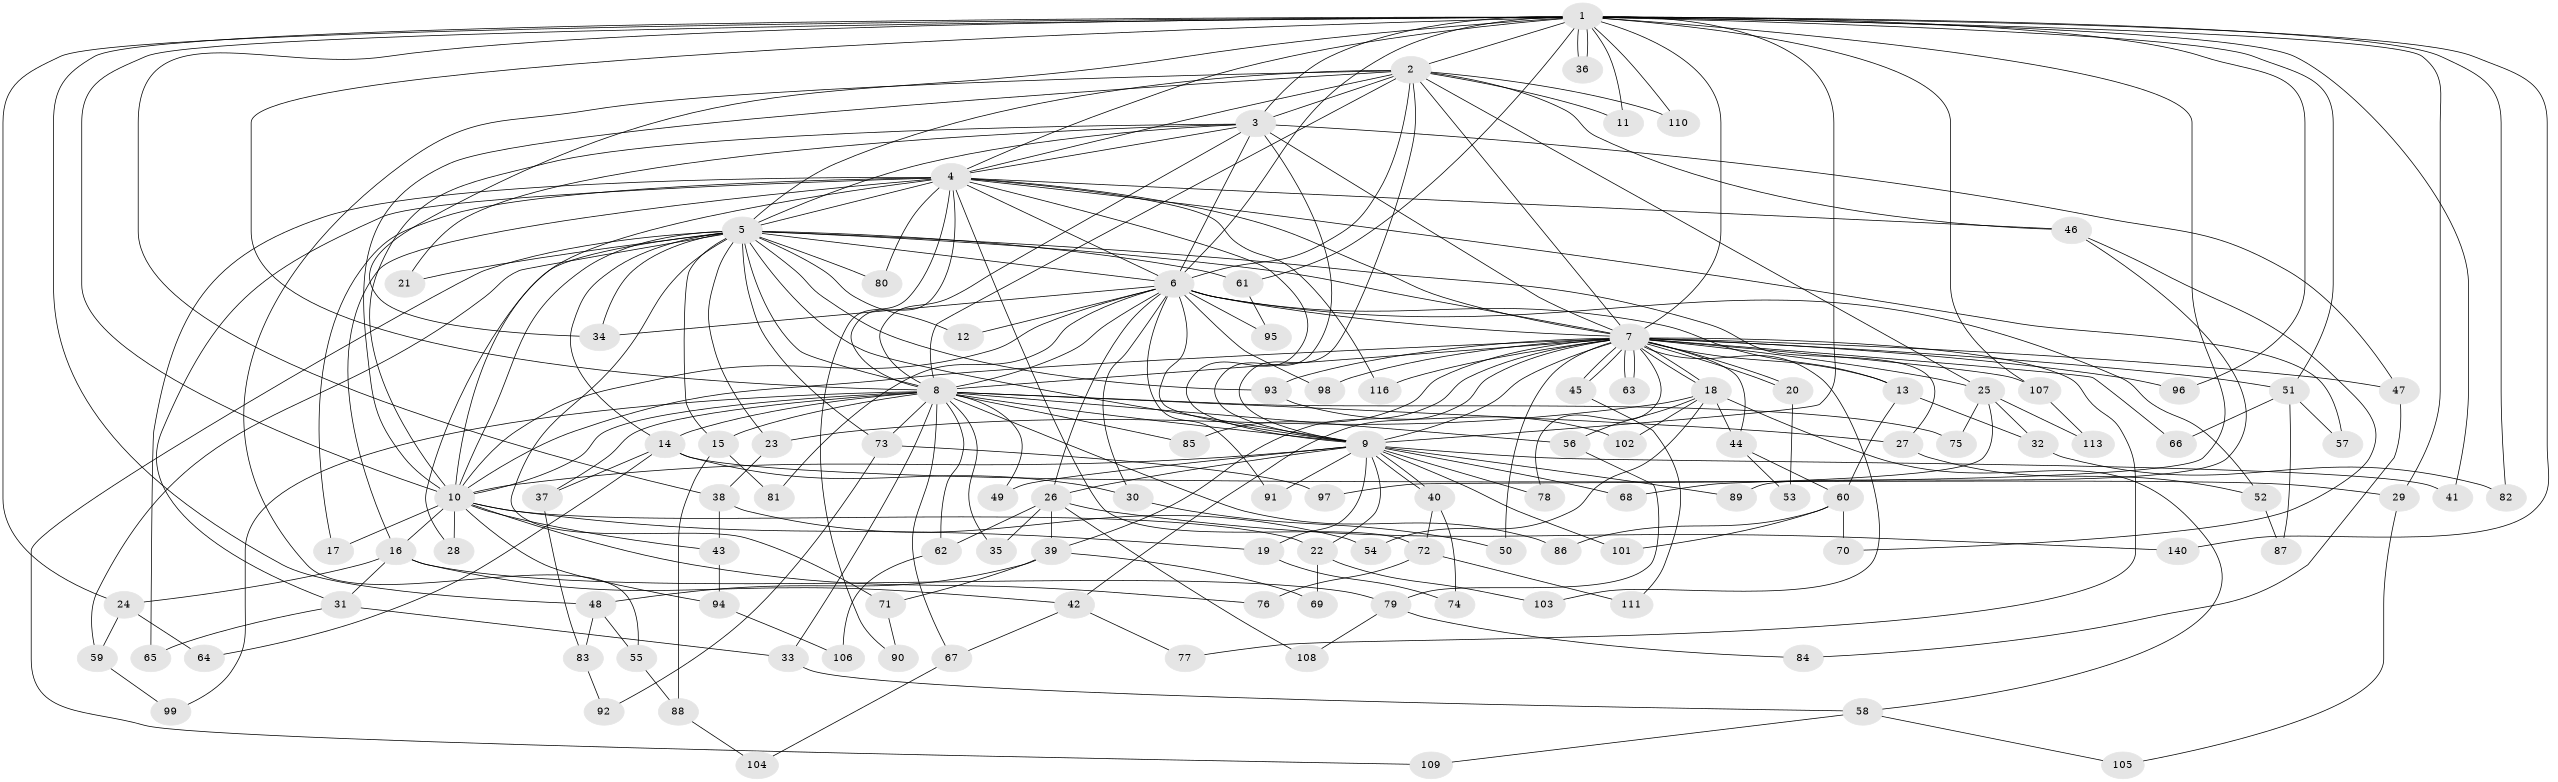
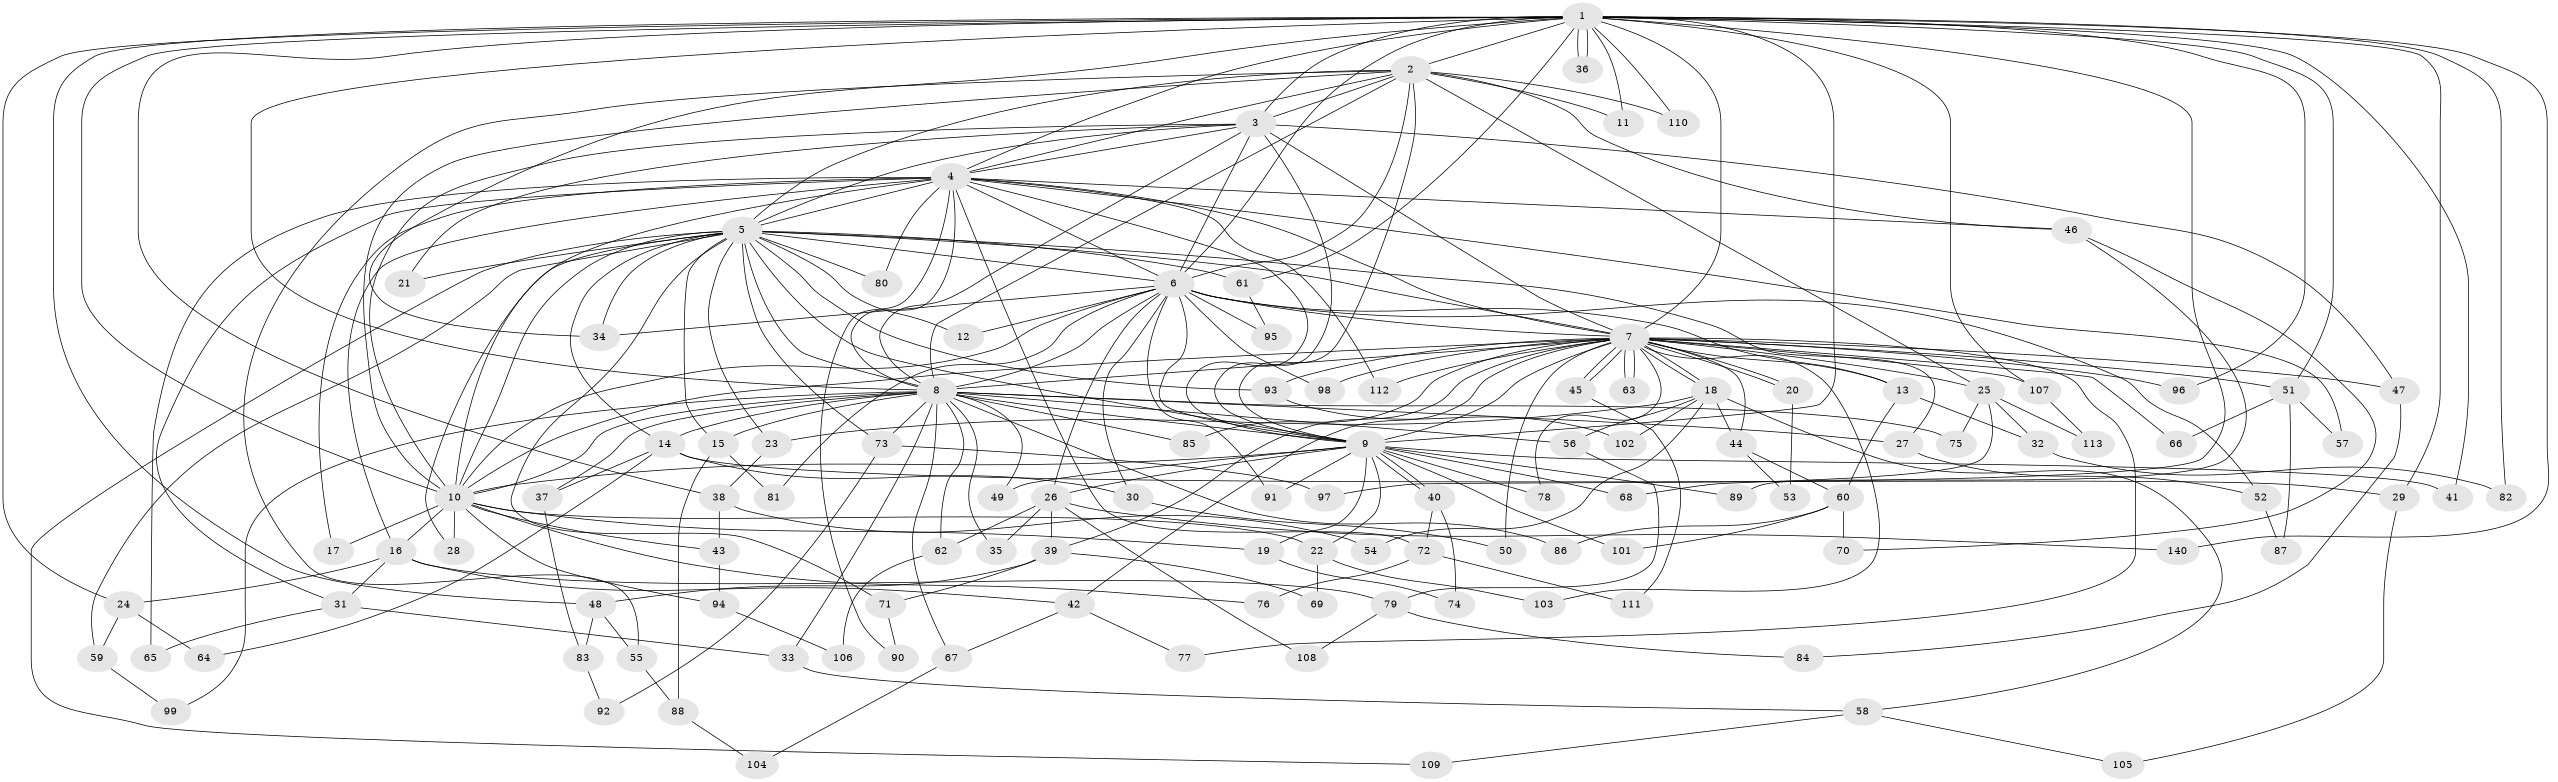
(1515, 198) -> none
(1380, 391) -> (1380, 391)
